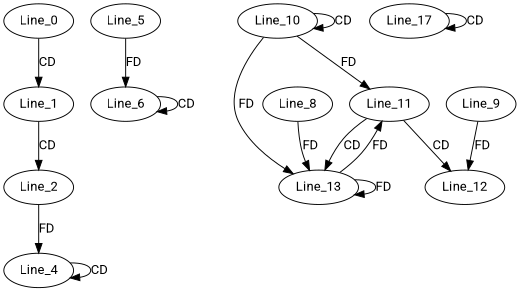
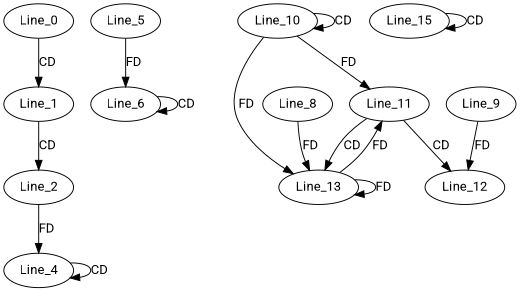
(409, 21) -> (409, 21)
